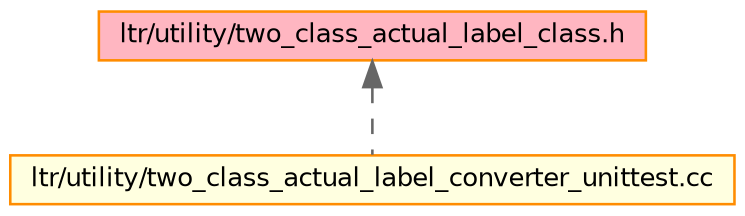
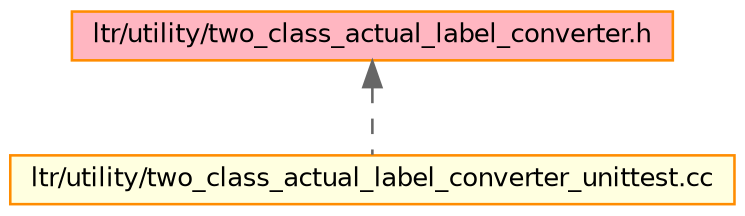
(372, 36) -> (372, 36)
